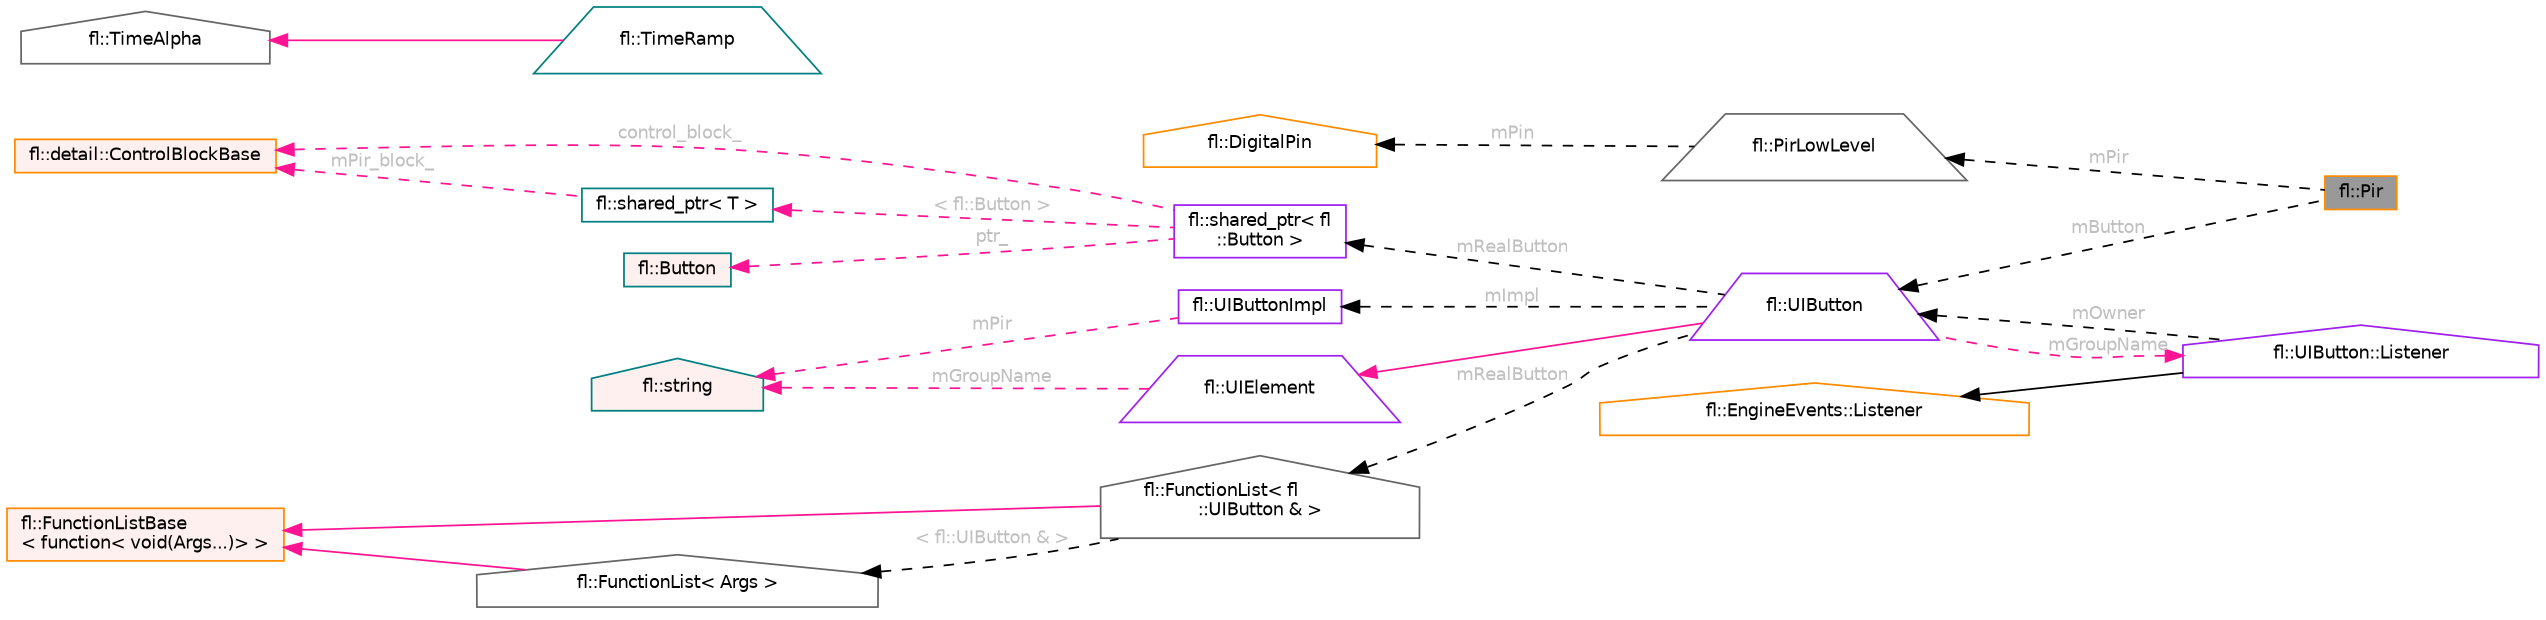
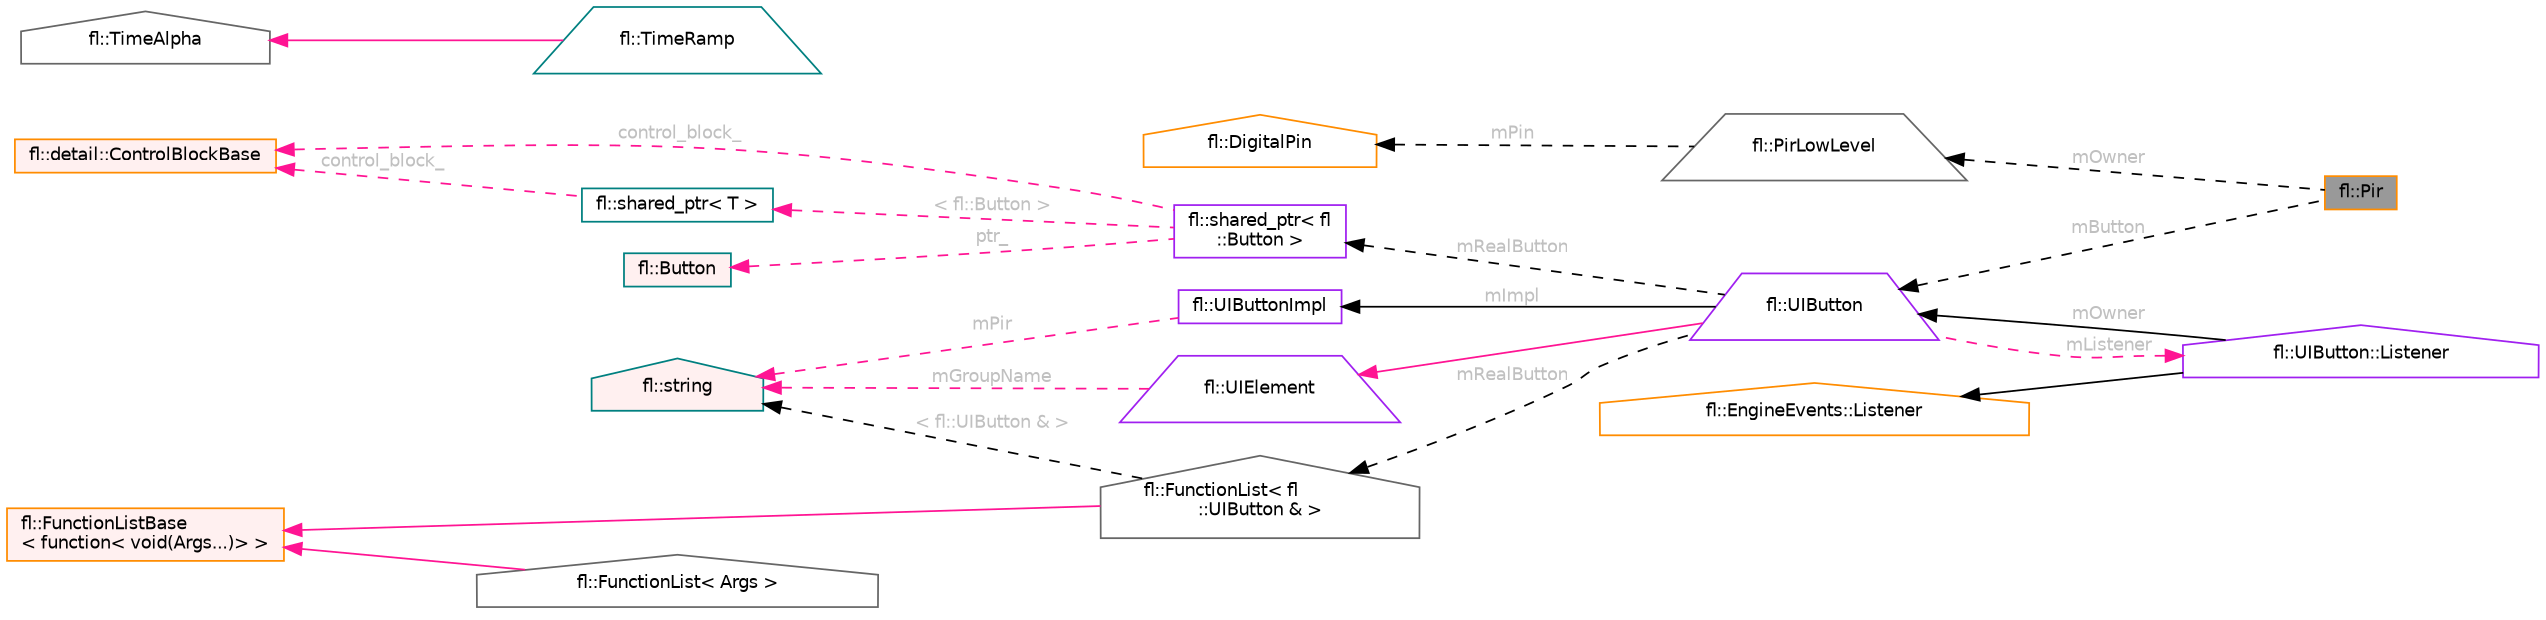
(2106, 159) -> (2106, 159)
(380, 162) -> (380, 162)
(1538, 307) -> (1538, 307)
(2081, 327) -> (2081, 327)
(2106, 346) -> (2106, 346)
(1000, 559) -> (962, 443)
